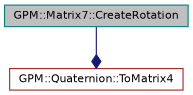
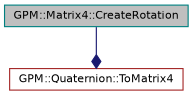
(96, 16) -> (96, 16)
